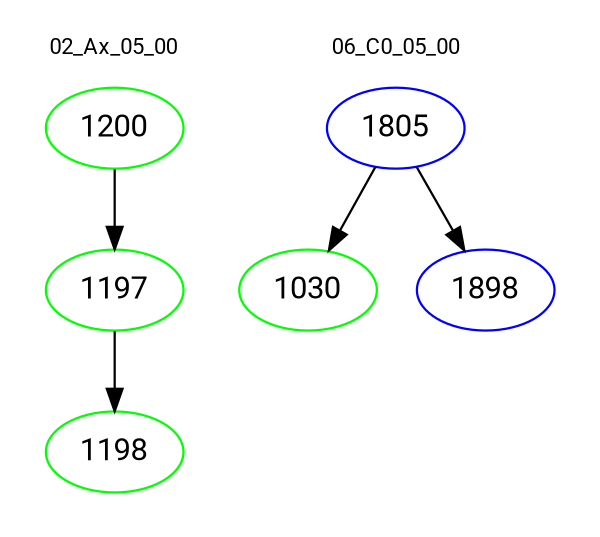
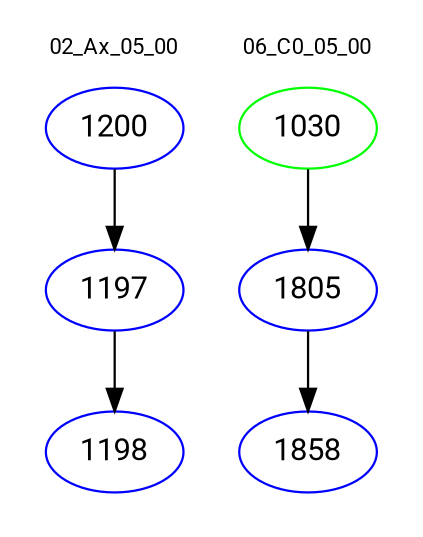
(115, 128) -> (115, 128)
(358, 199) -> (308, 198)
(115, 290) -> (115, 290)
(486, 290) -> (308, 452)
(115, 452) -> (115, 452)
